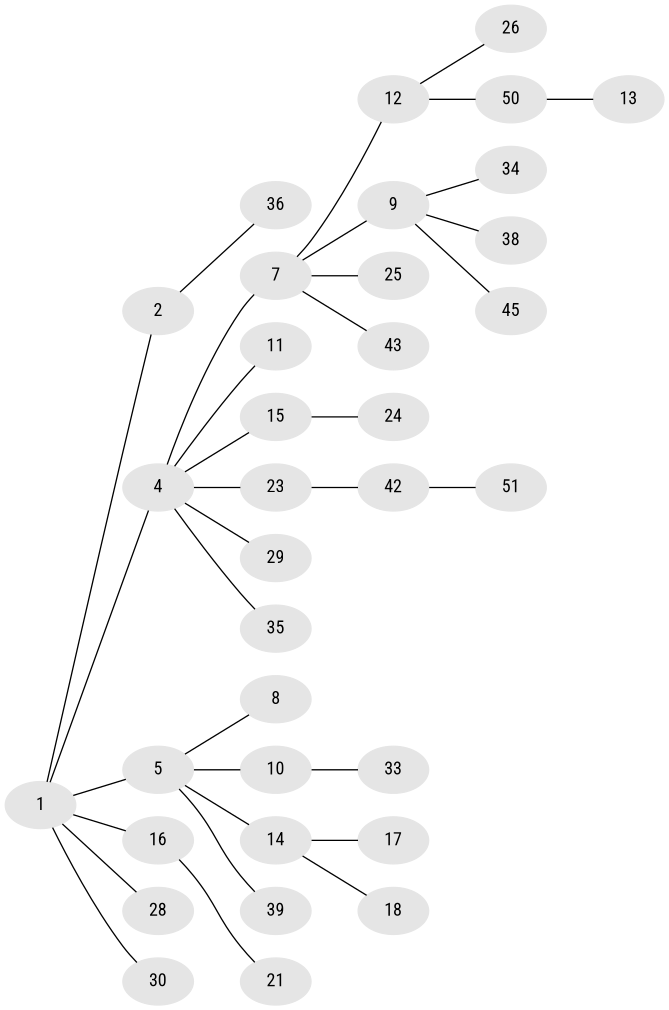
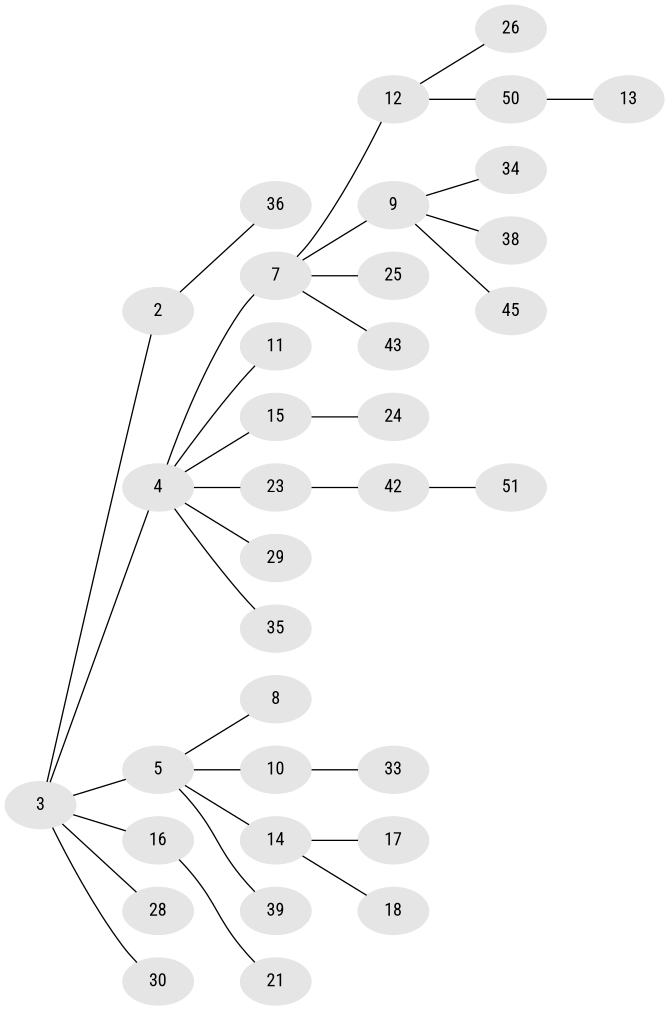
(41, 805) -> (41, 805)
